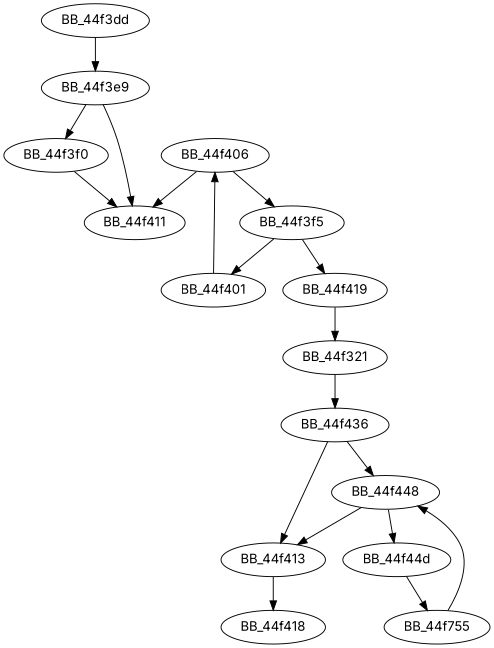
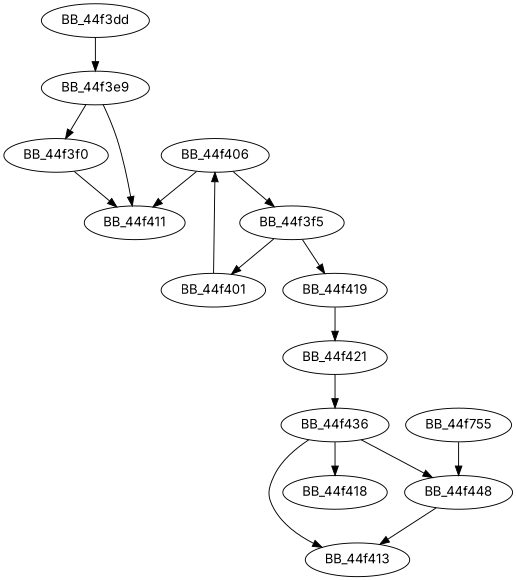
(335, 358) -> (335, 358)
(397, 560) -> none
(273, 589) -> (335, 454)
